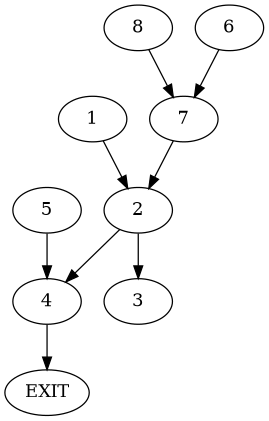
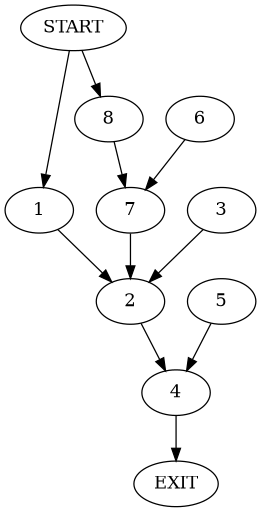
none -> (73, 28)
(138, 250) -> (181, 251)
